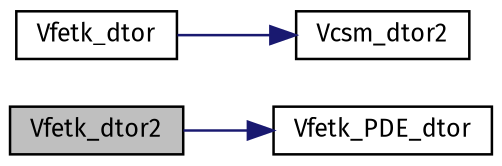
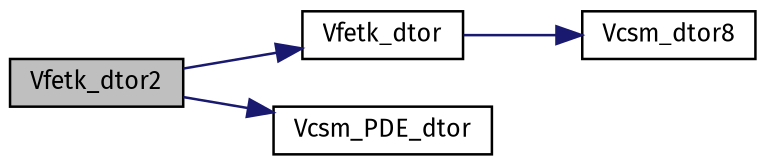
(383, 35) -> (669, 35)
none -> (230, 61)
(383, 131) -> (383, 131)
